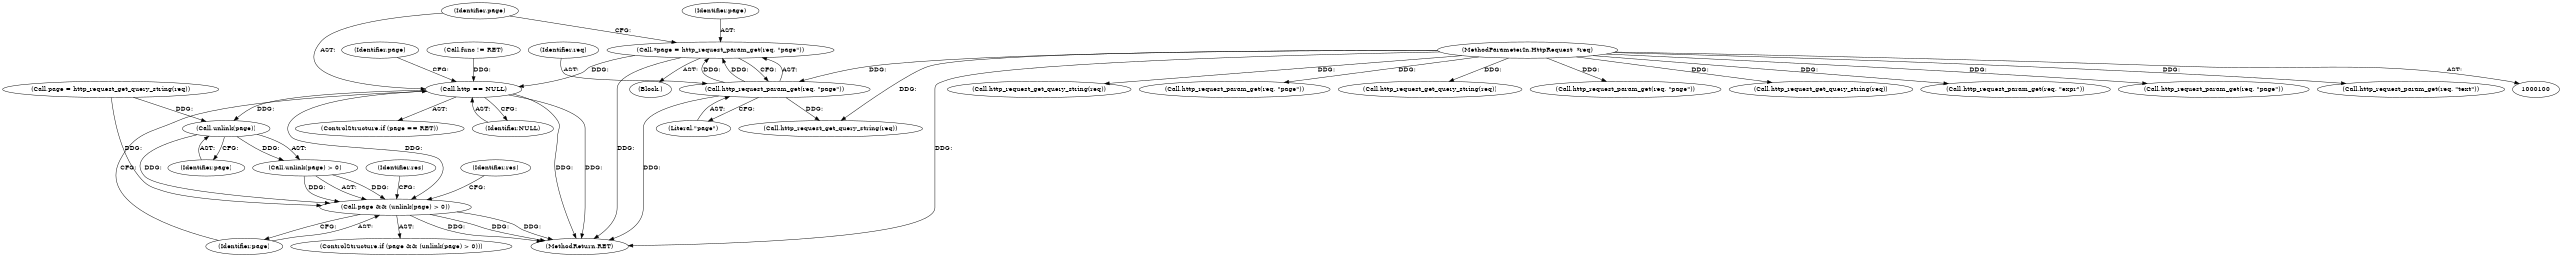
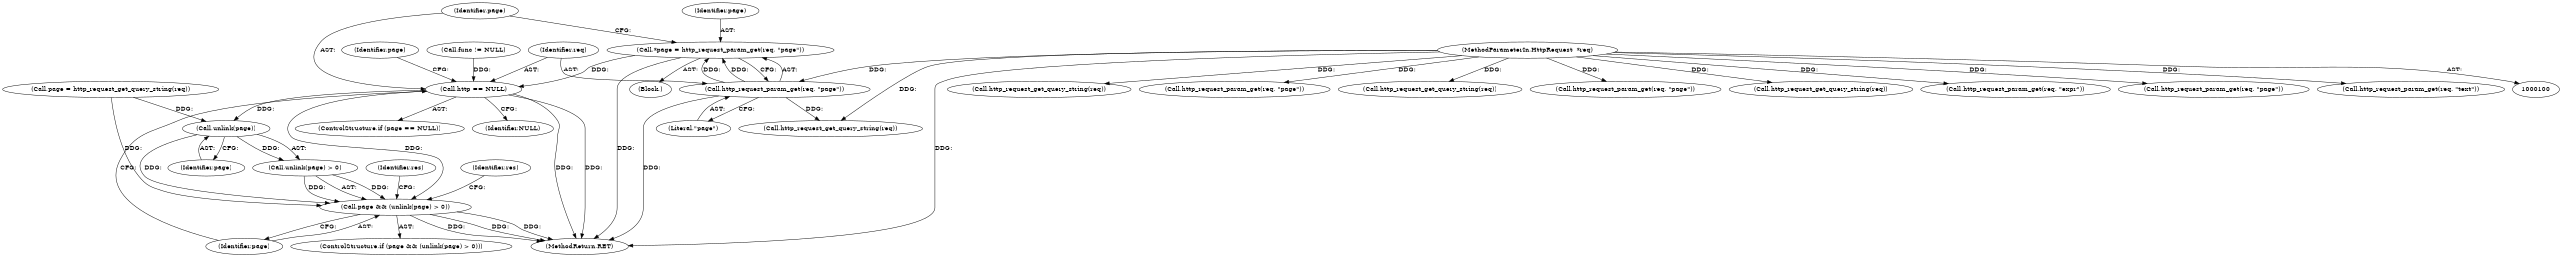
(474, 50) -> (474, 50)
(477, 114) -> (521, 69)
(380, 129) -> (380, 129)
